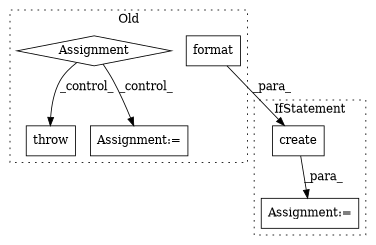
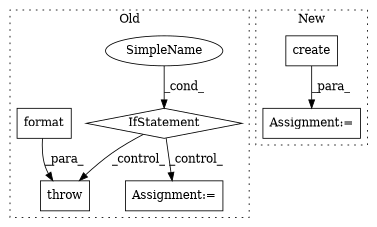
(94, 51) -> (164, 123)
none -> (164, 51)
(253, 93) -> (43, 156)
(310, 110) -> (312, 20)
